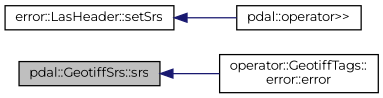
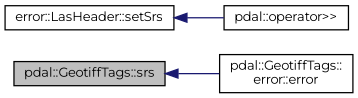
(89, 74) -> (89, 74)
(299, 74) -> (286, 74)
